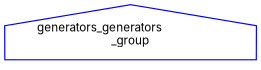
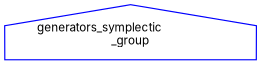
(131, 35) -> (131, 35)
